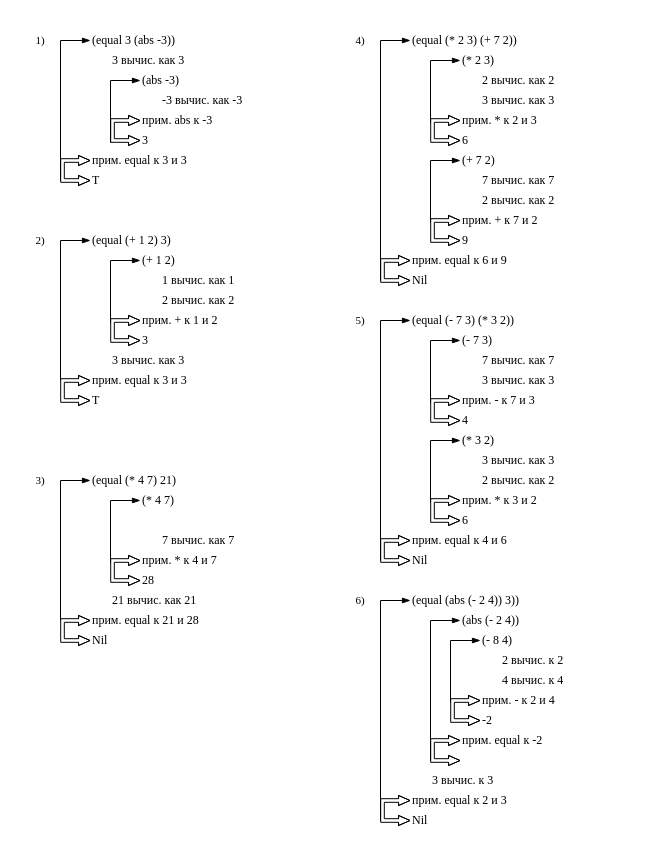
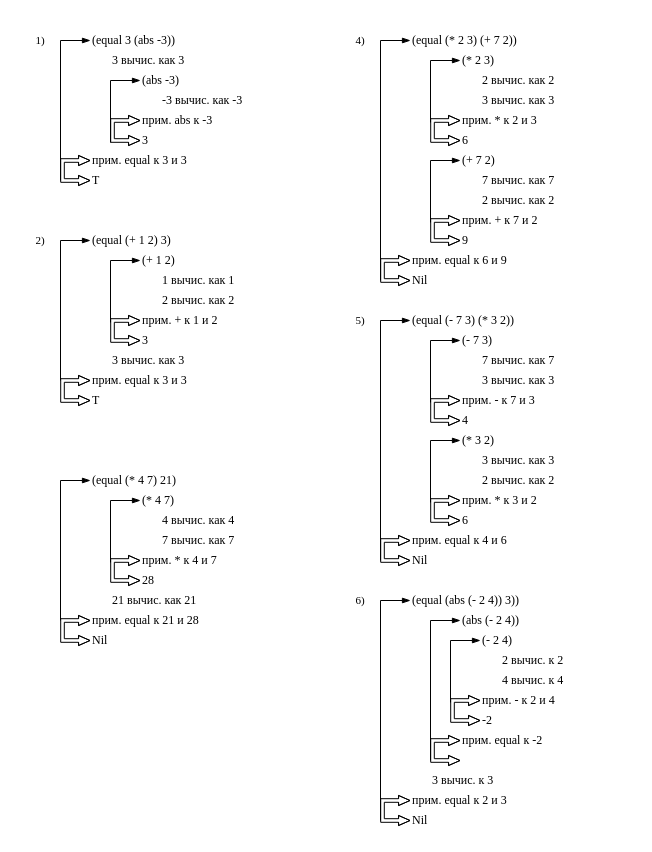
(41, 481) -> none
none -> (221, 521)
(503, 641) -> (503, 641)
